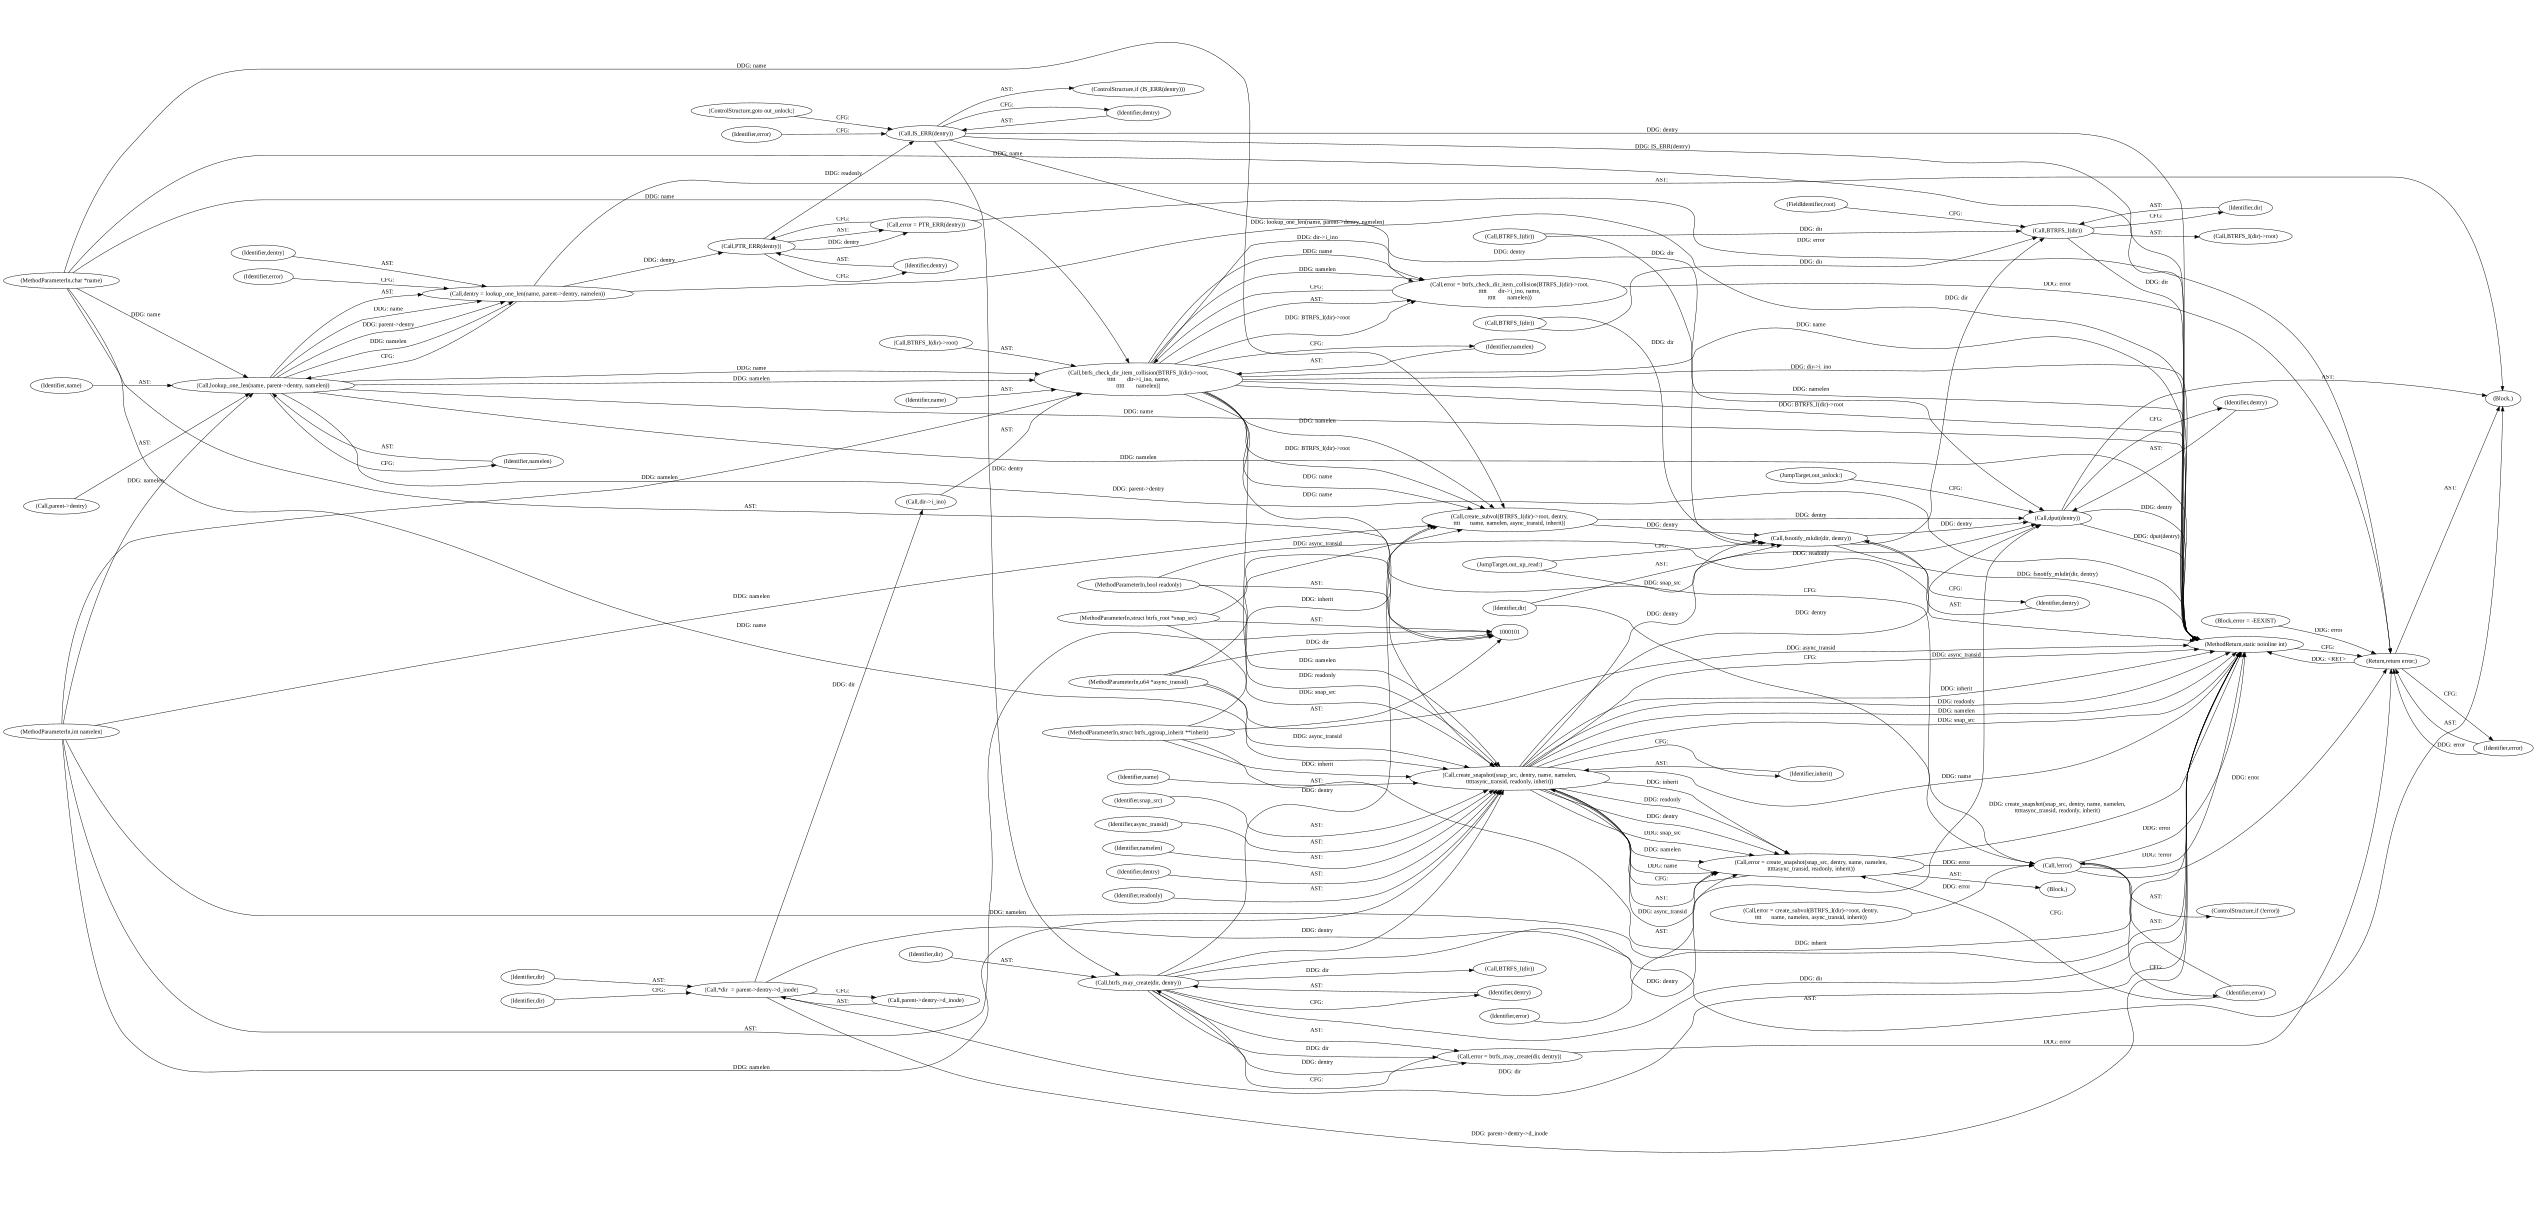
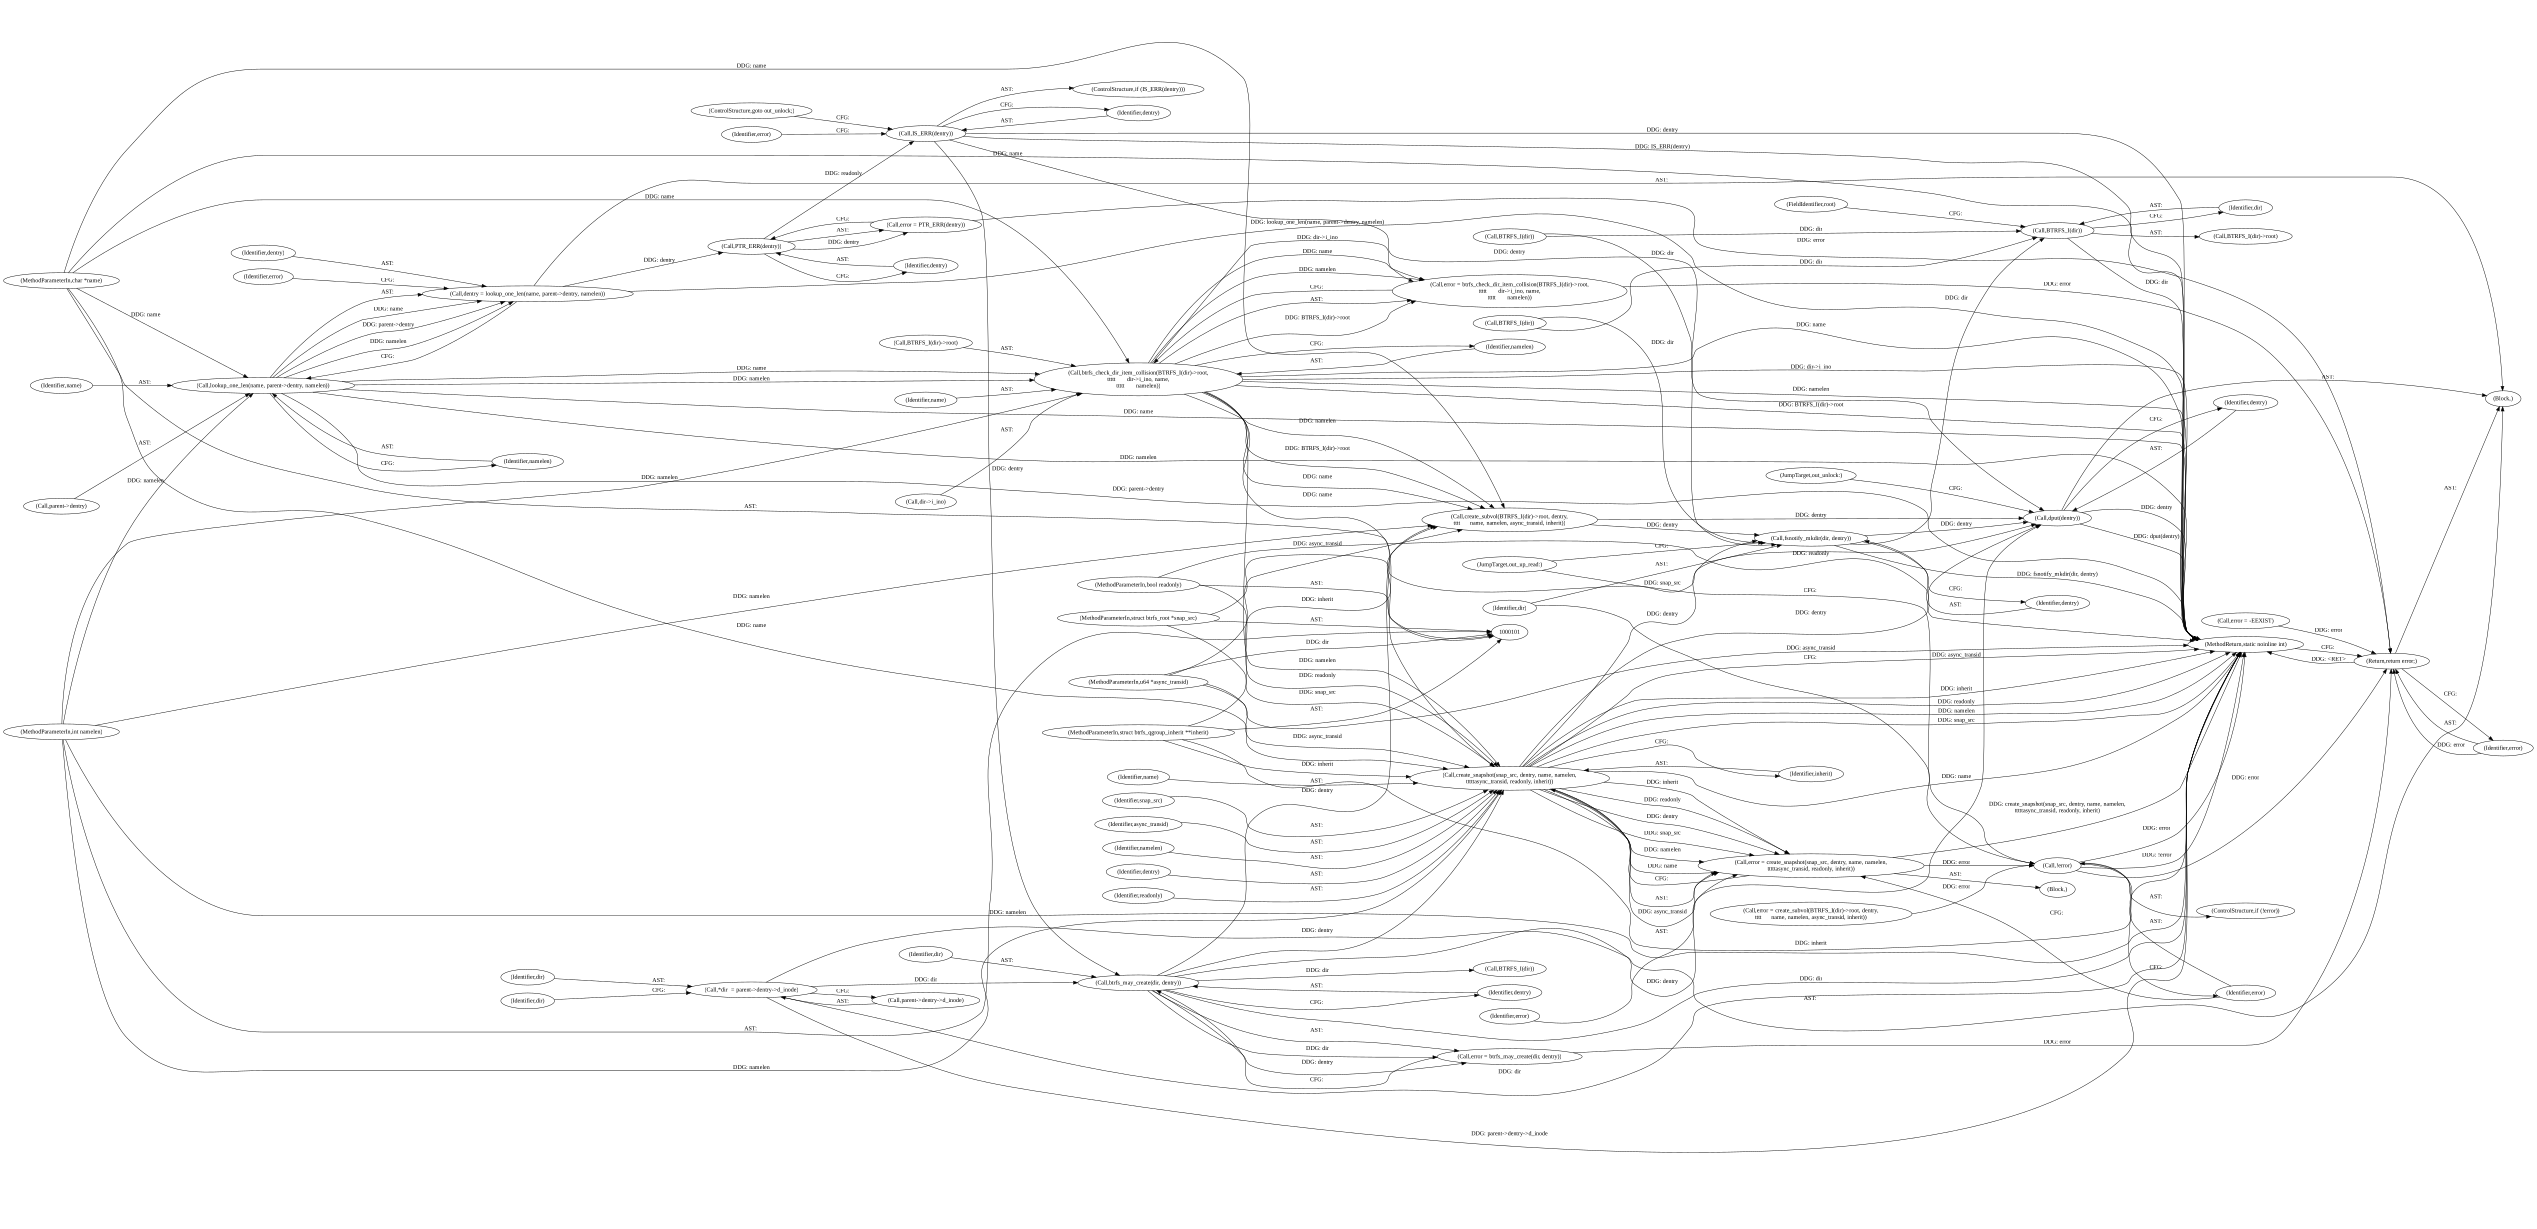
(2246, 621) -> (2246, 621)
(838, 748) -> (942, 983)
